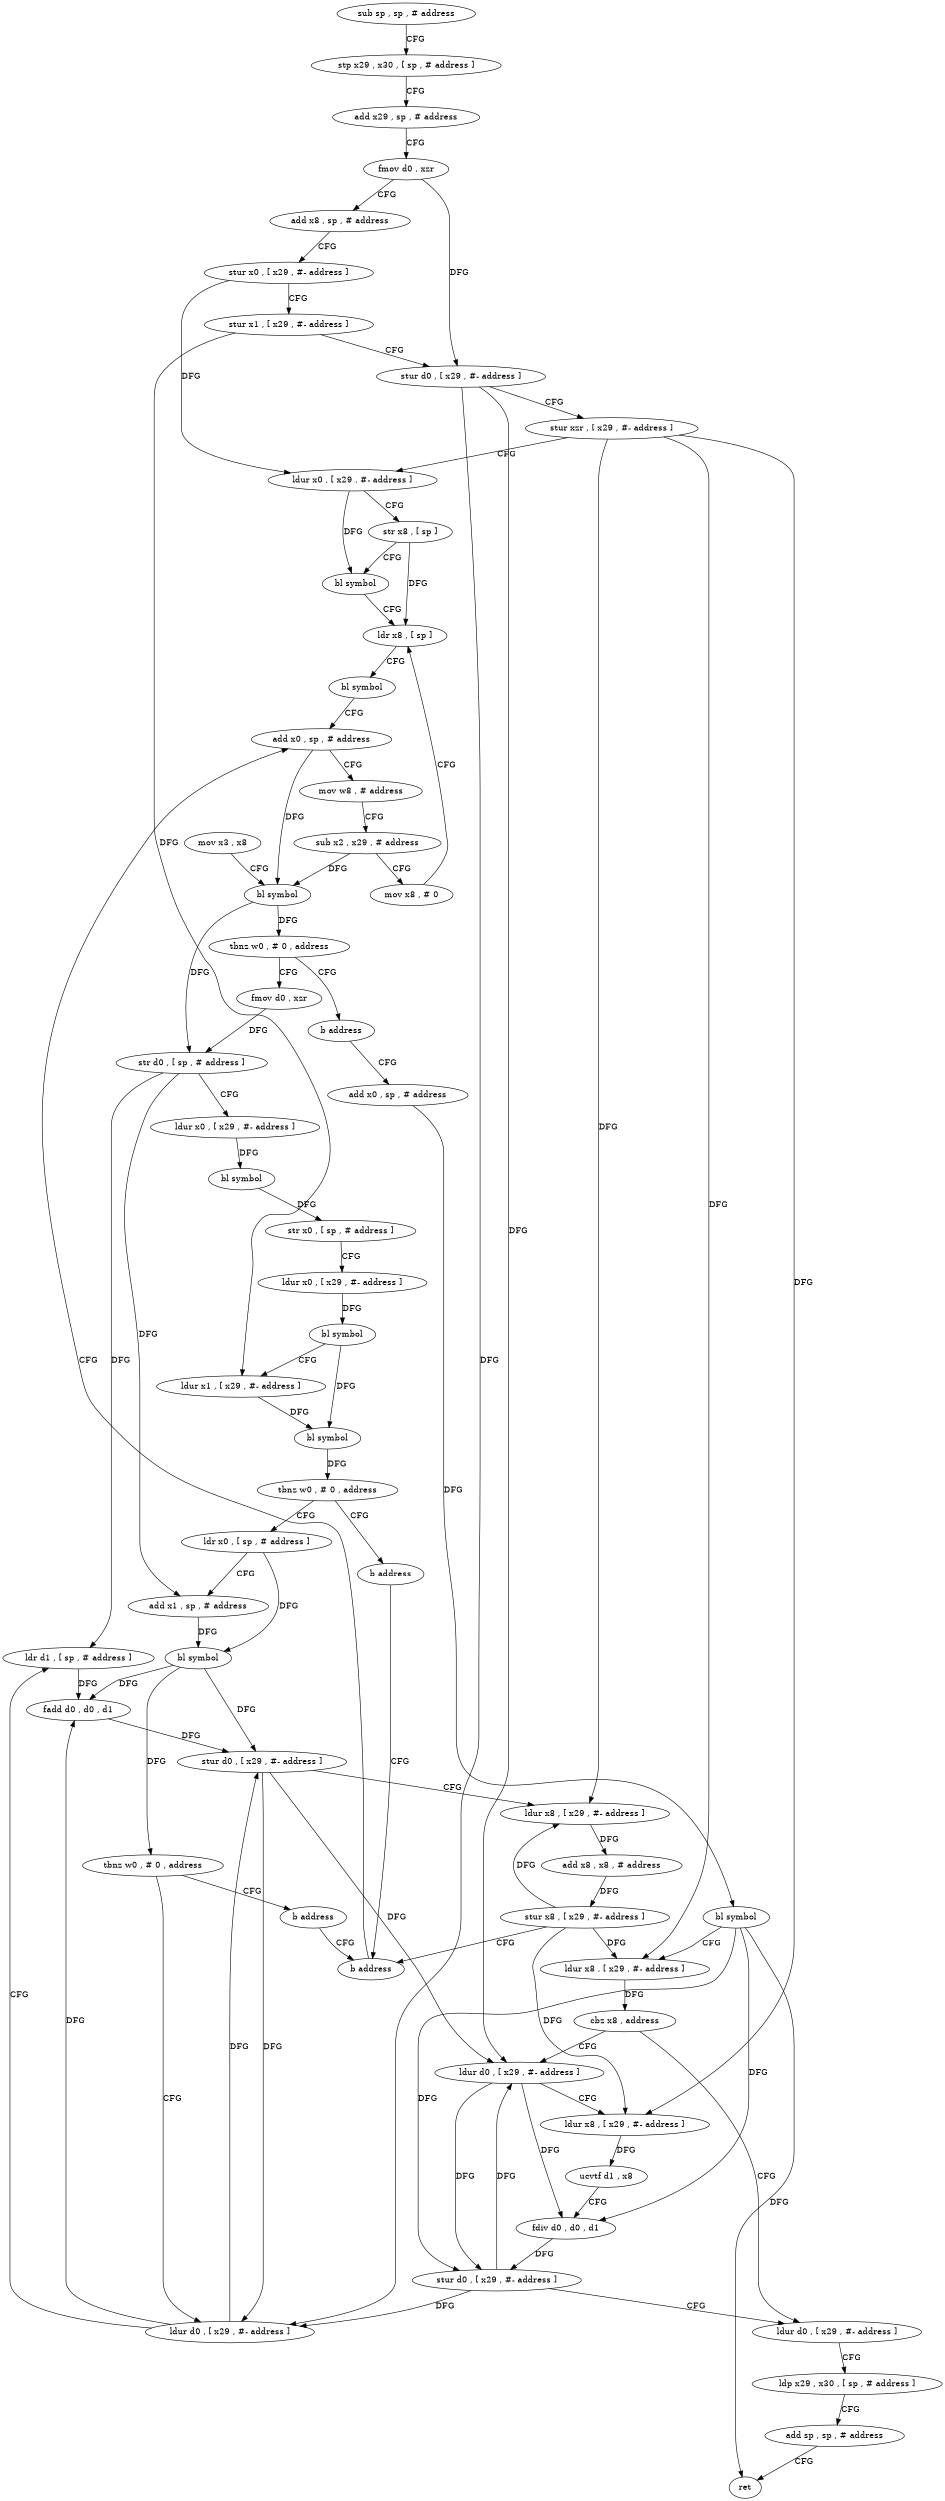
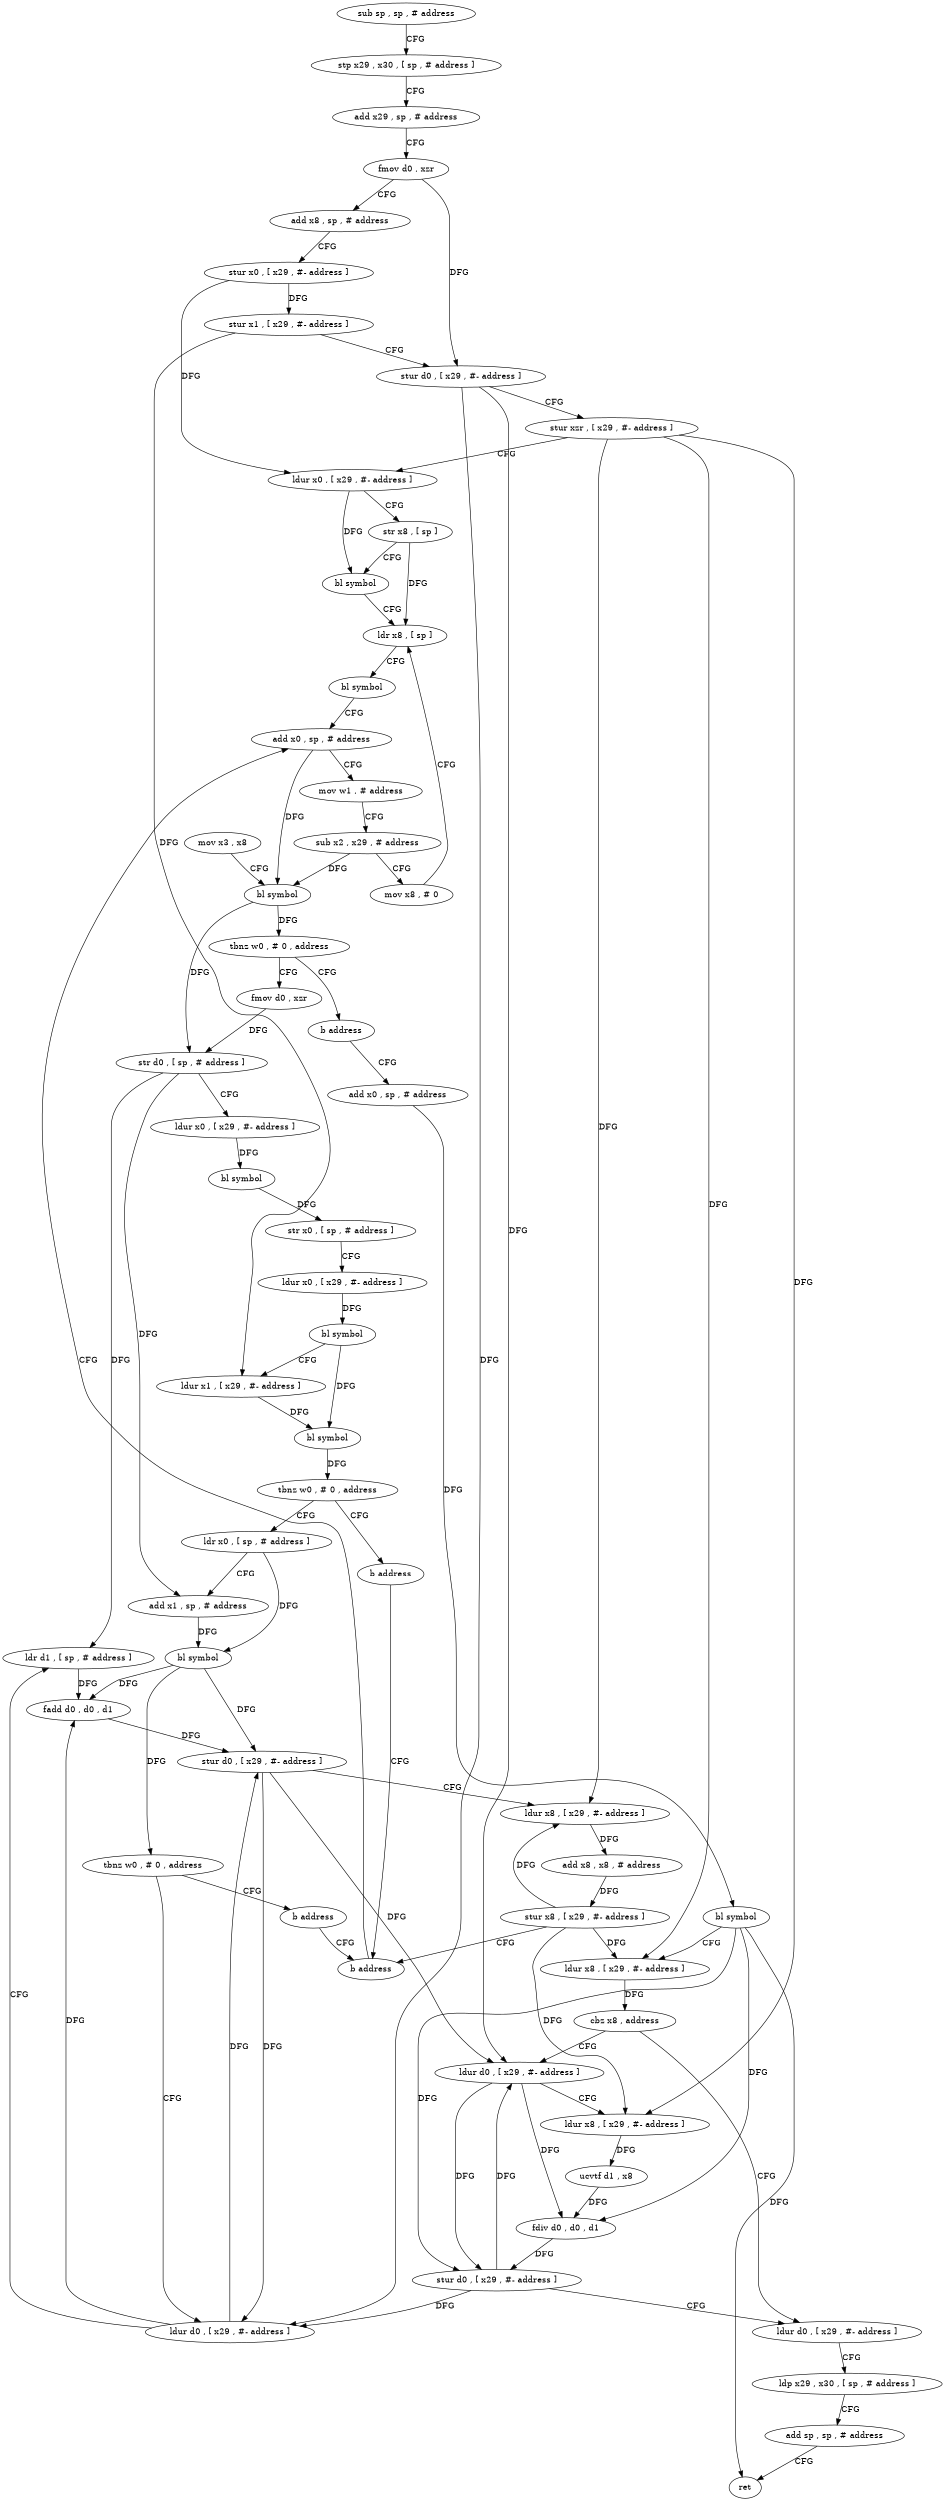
(298, 299) -> (299, 299)
(361, 791) -> (361, 791)
(598, 2202) -> (598, 2202)
